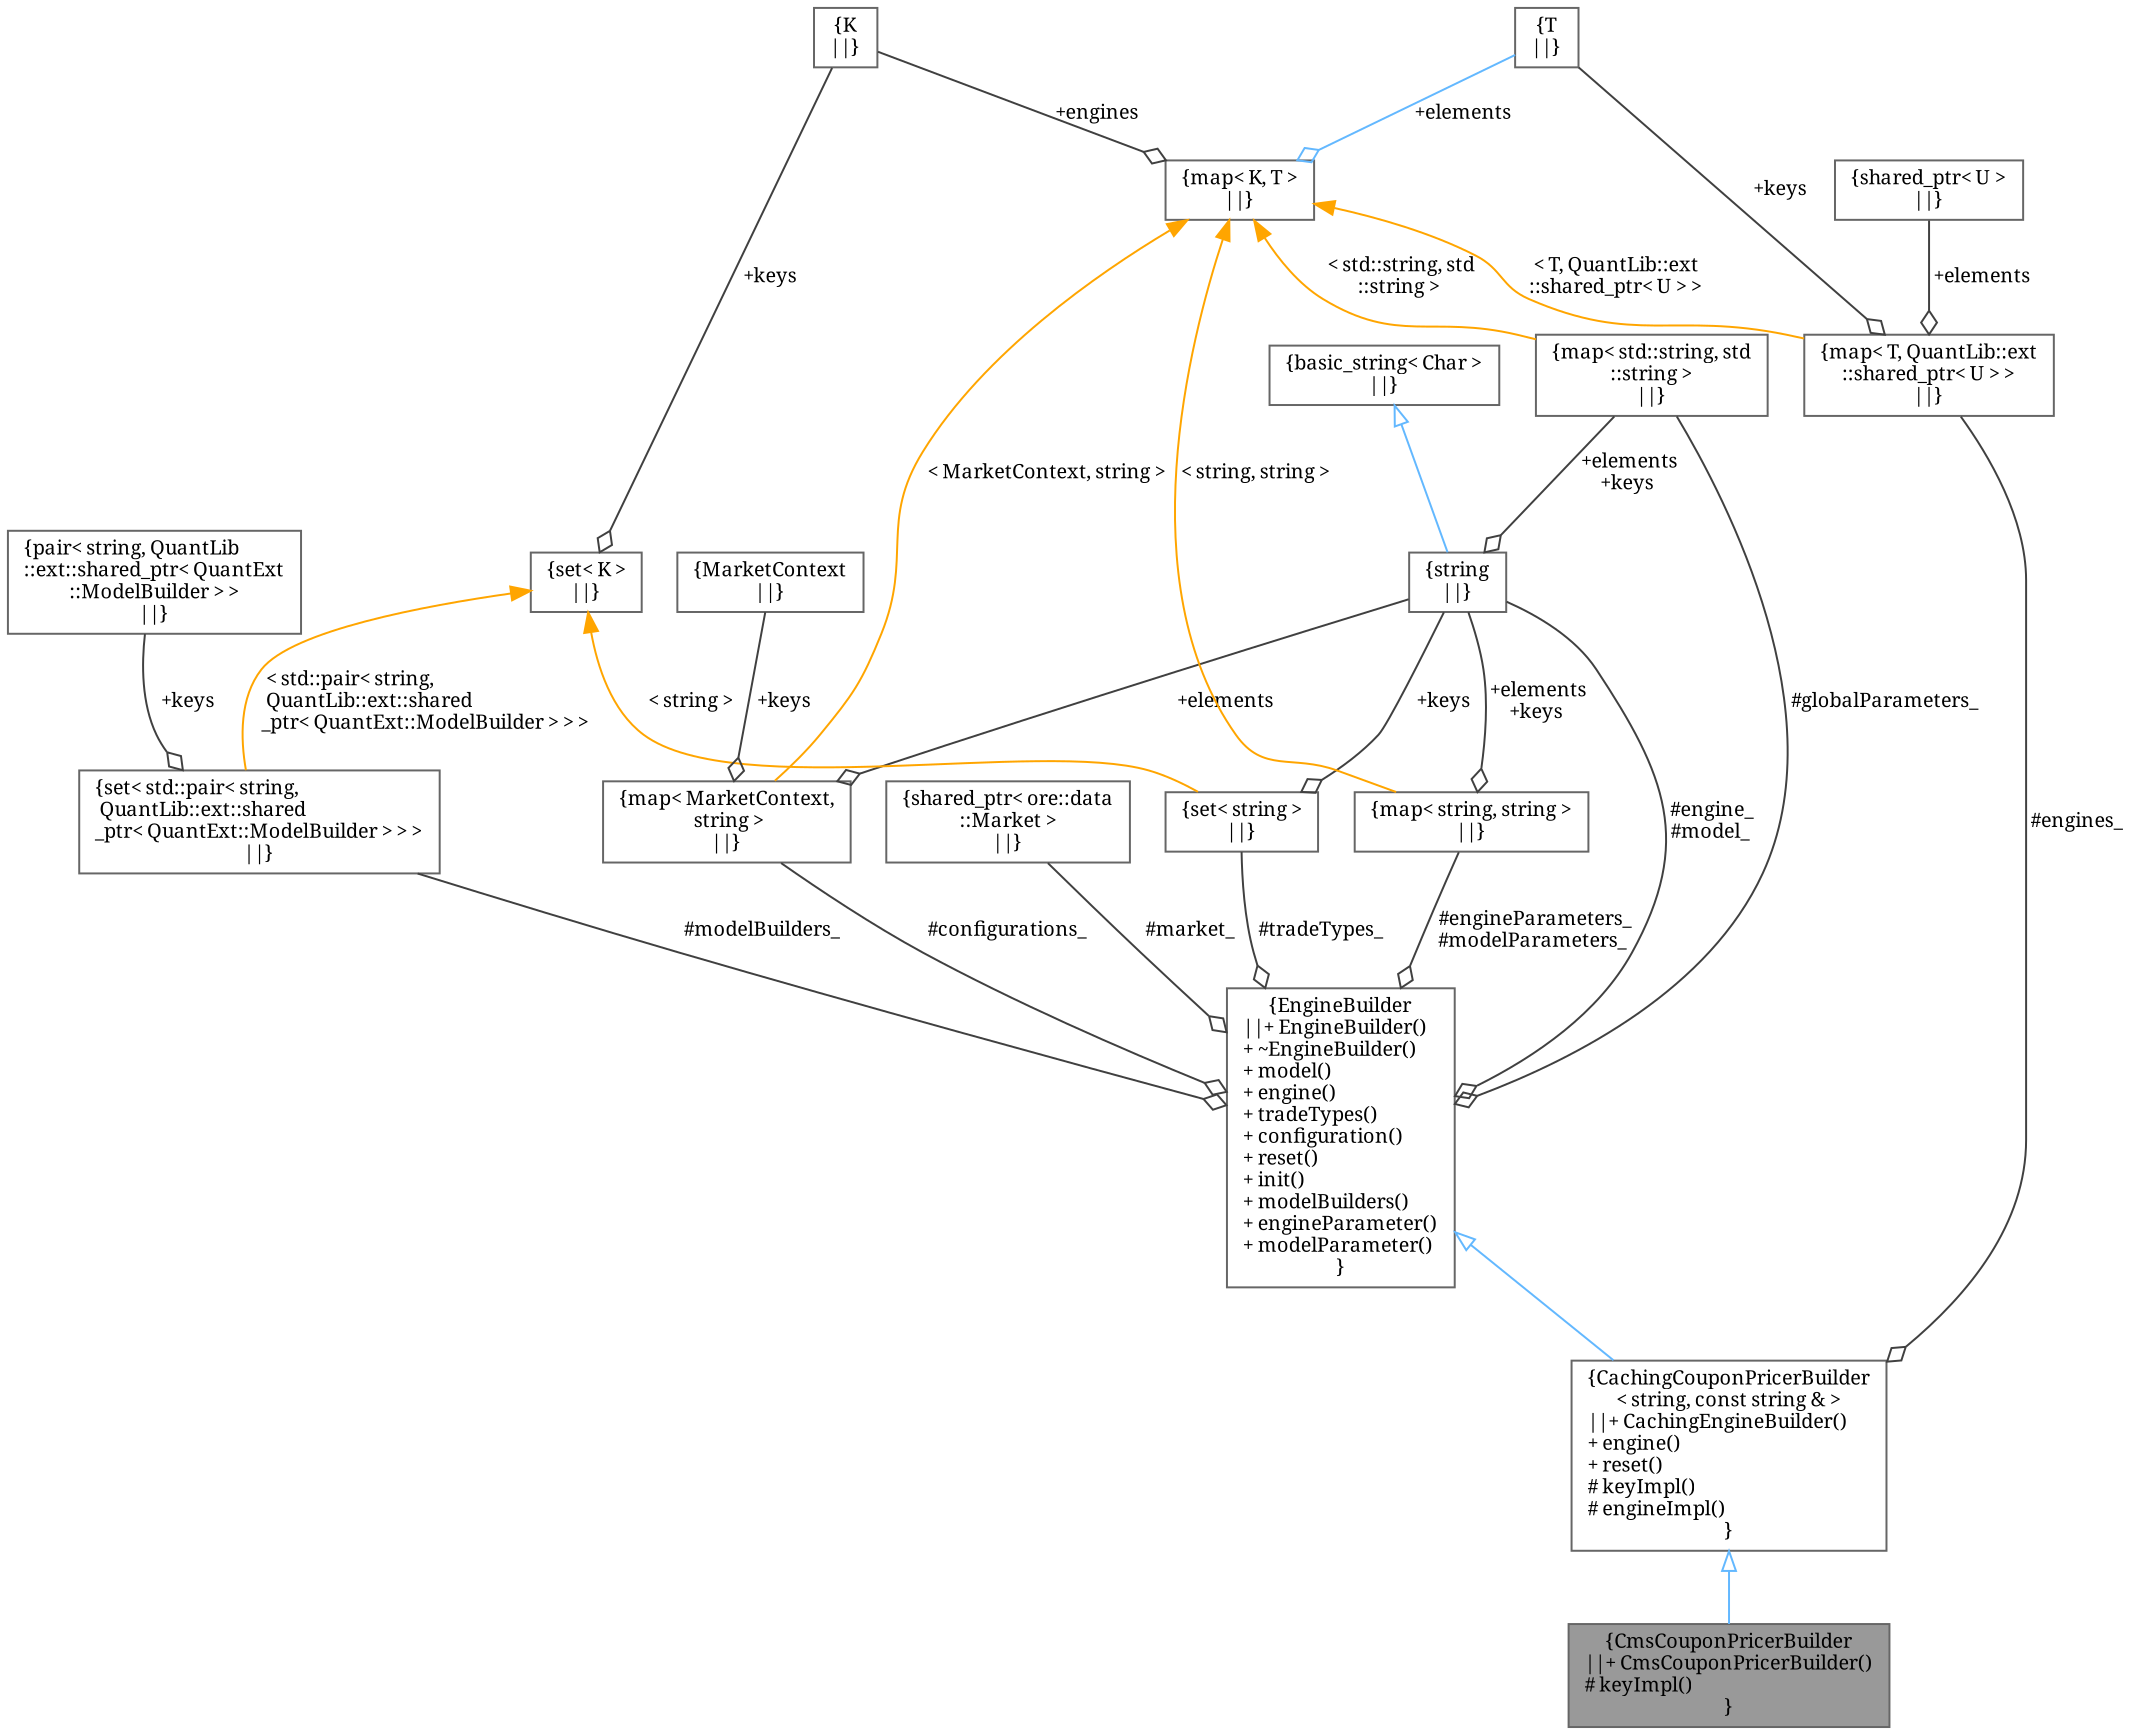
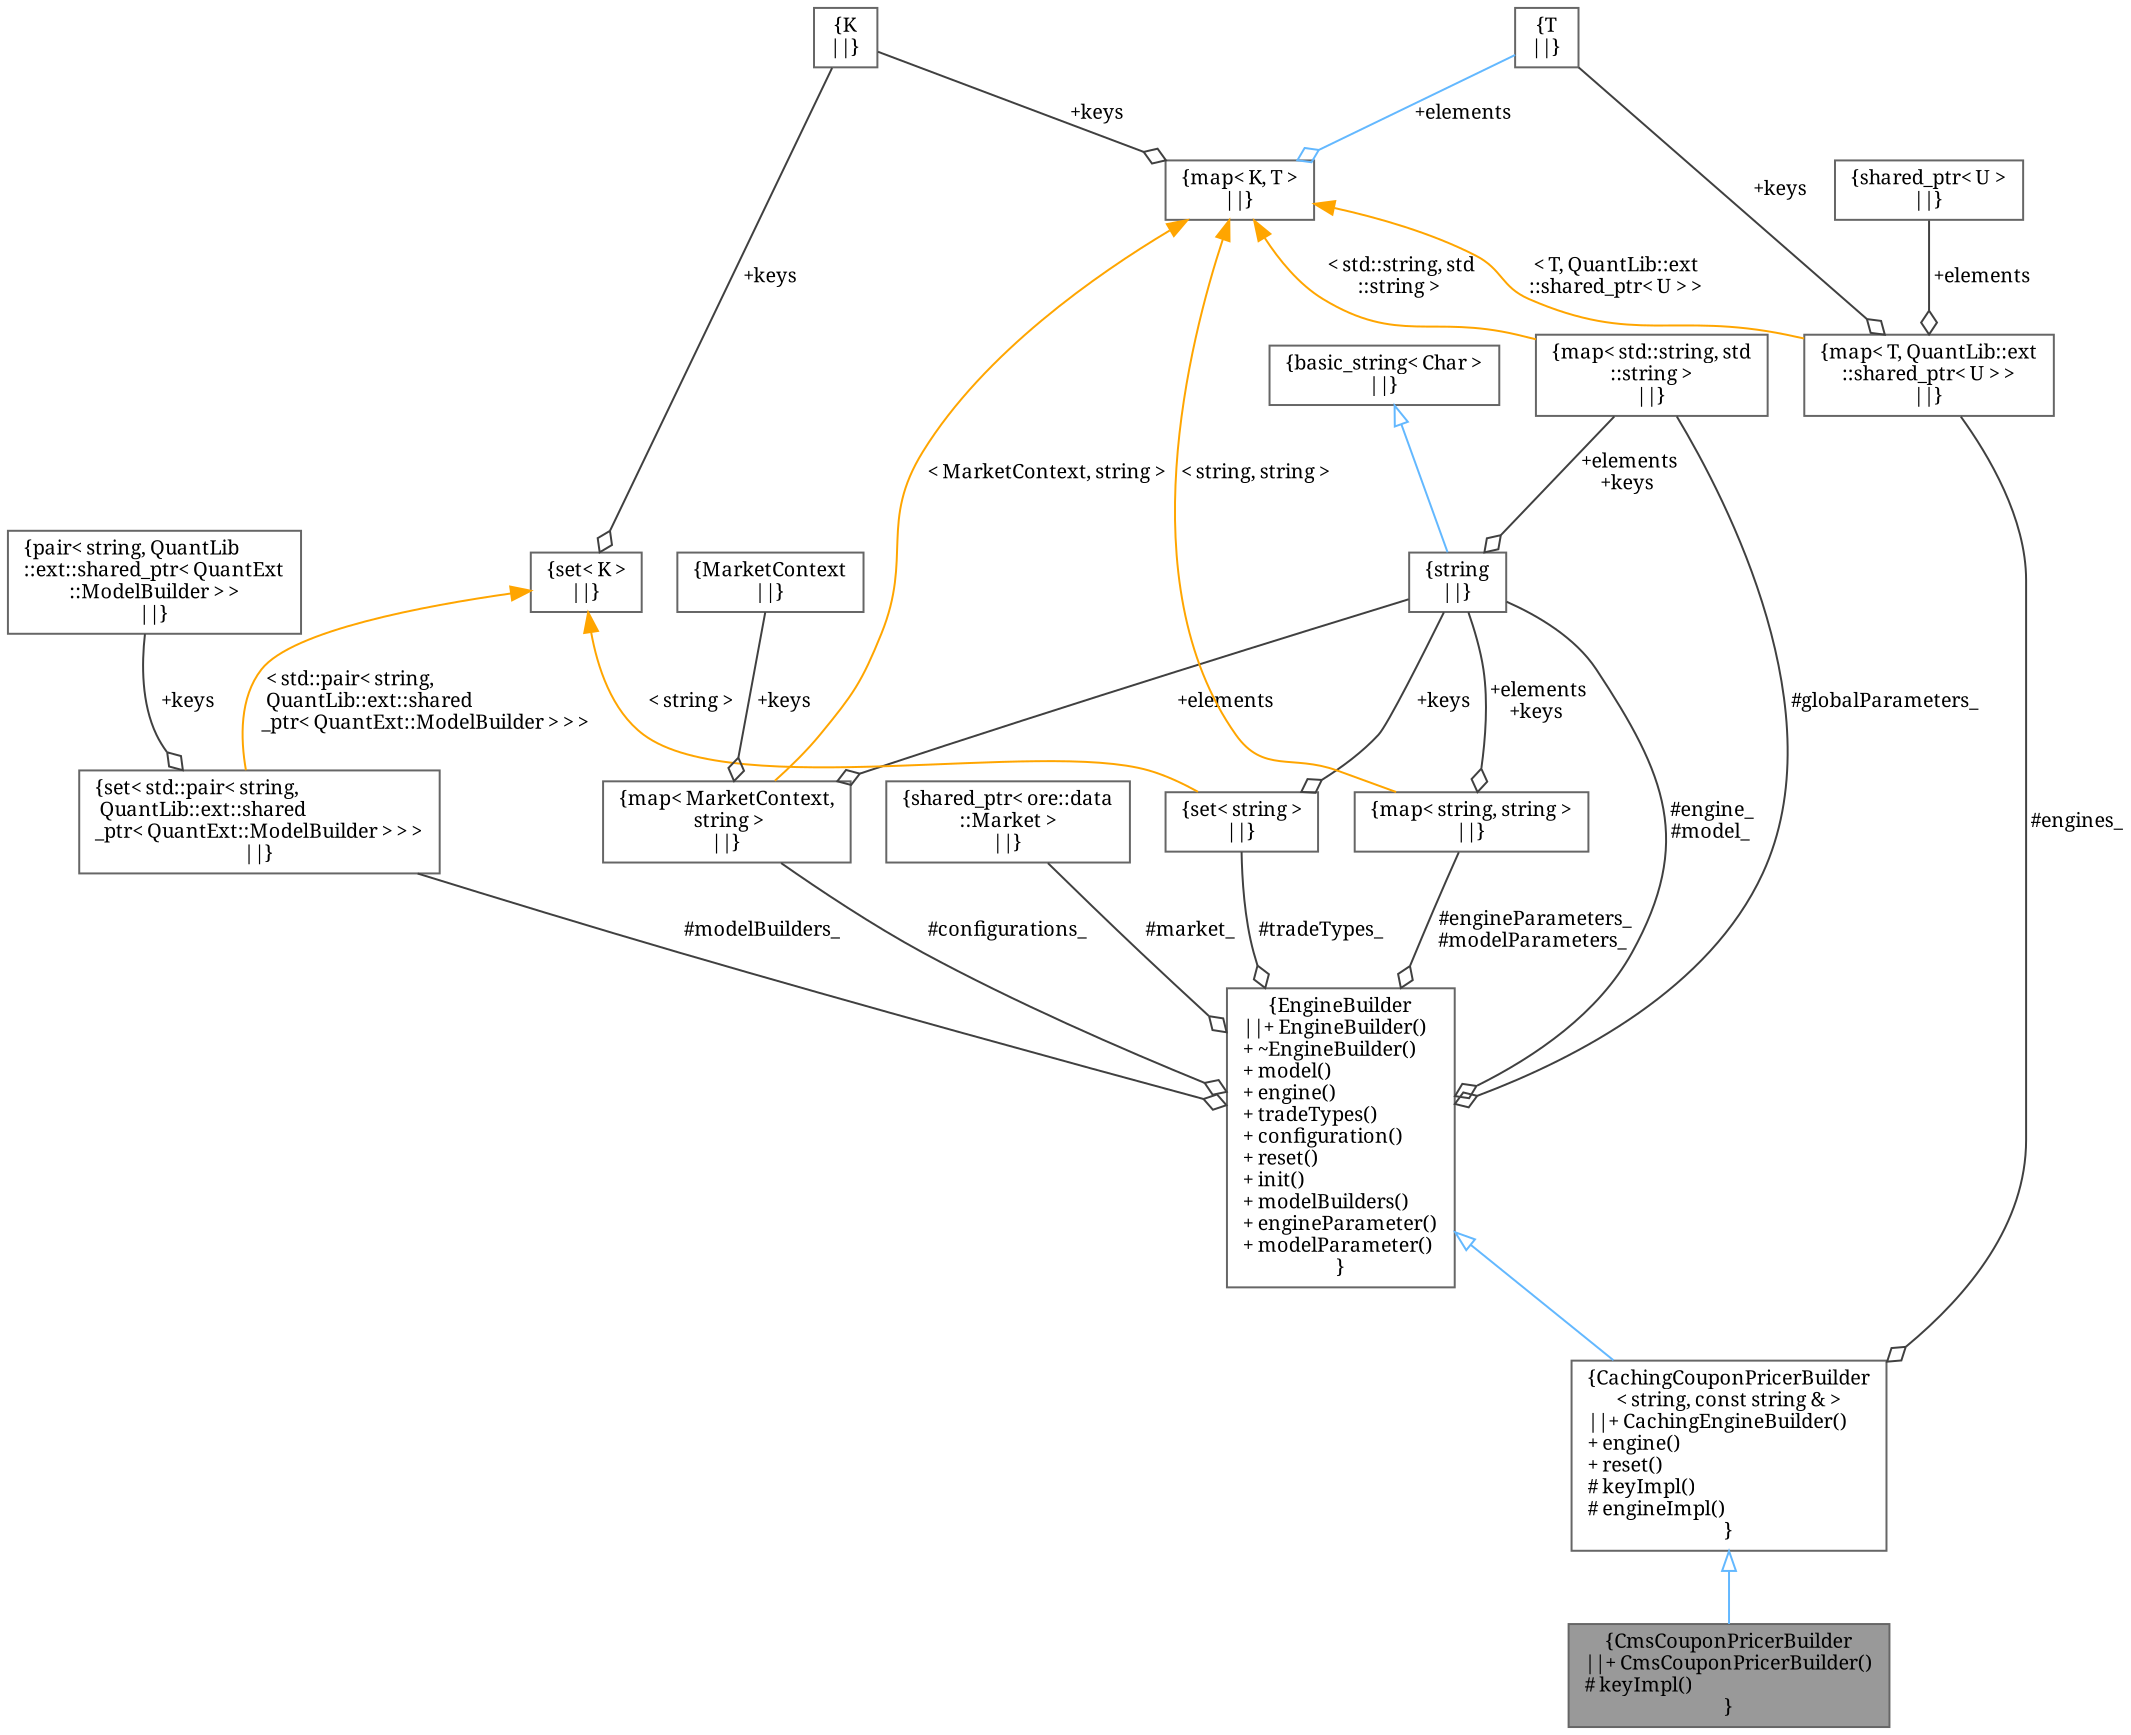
(1095, 114) -> (1095, 114)
